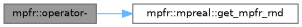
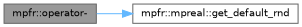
(215, 14) -> (215, 14)
